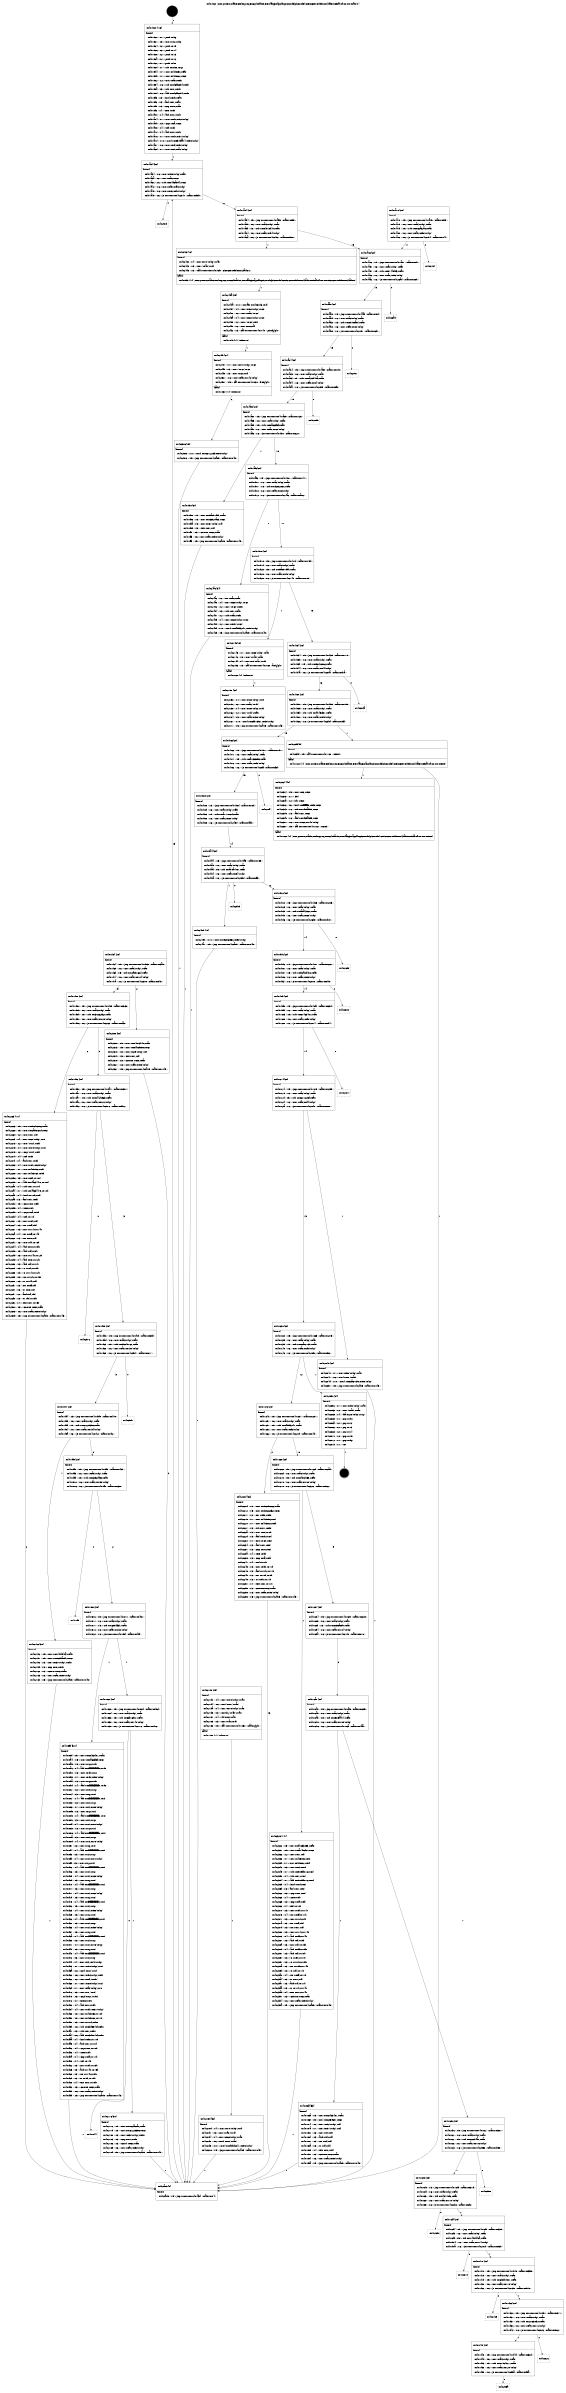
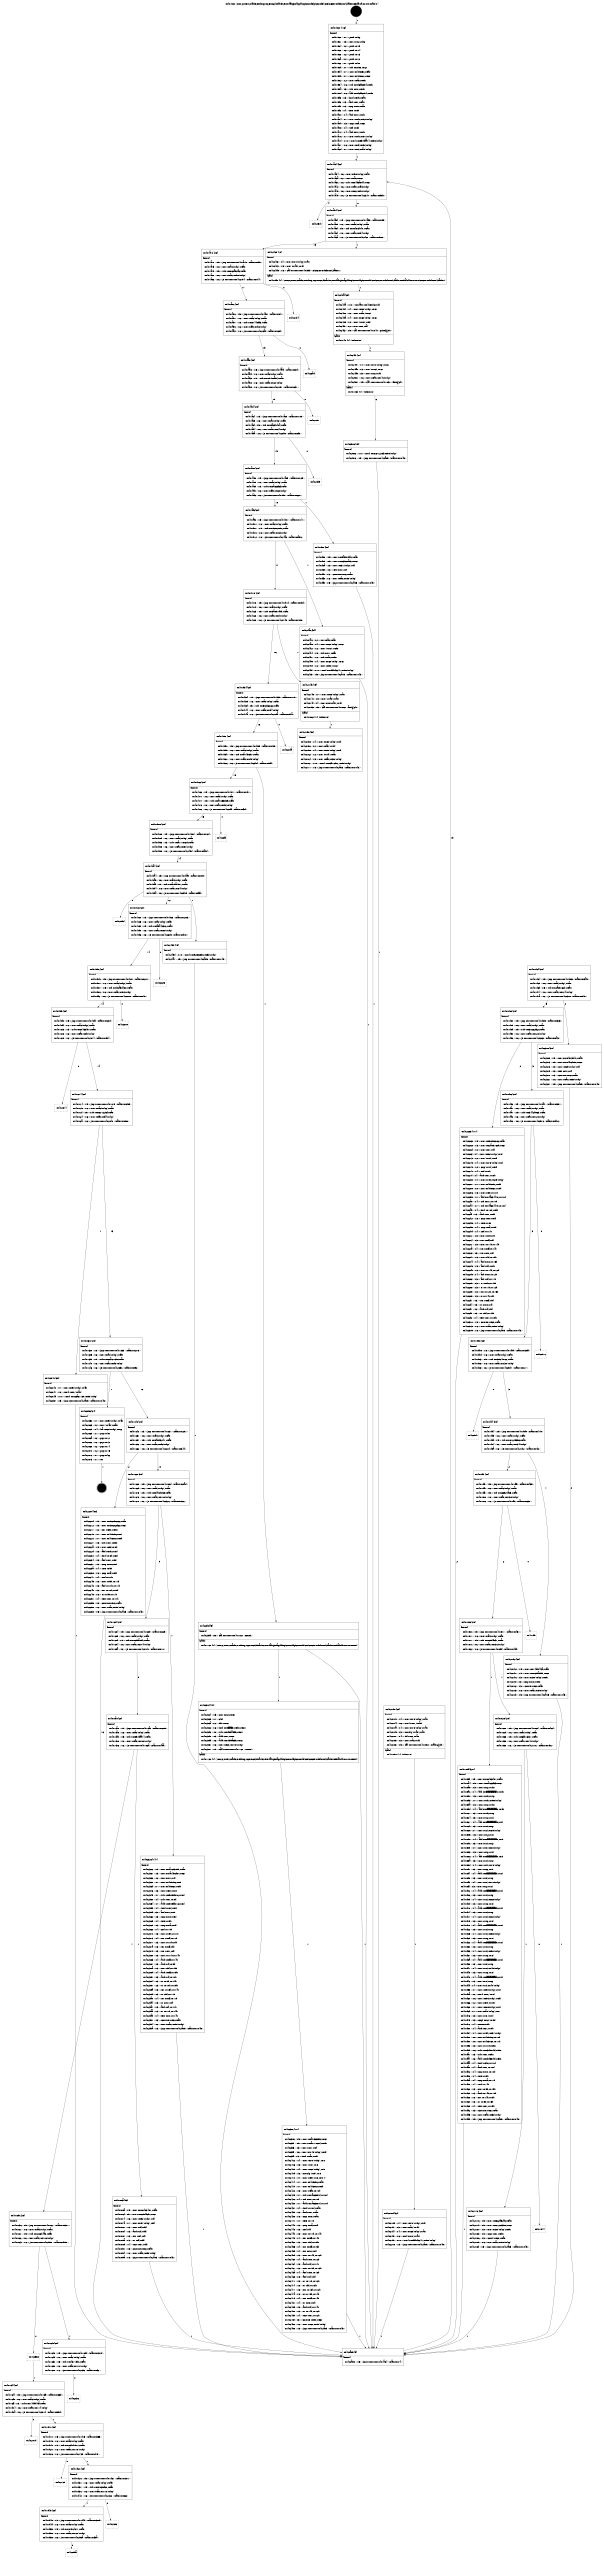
(328, 238) -> (295, 245)
(459, 2212) -> (33, 2371)
none -> (314, 2229)
